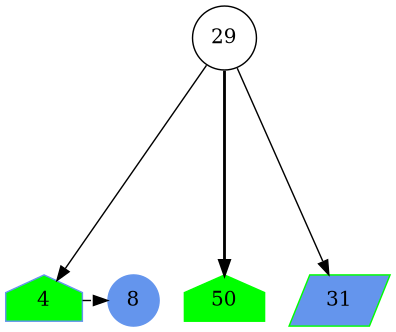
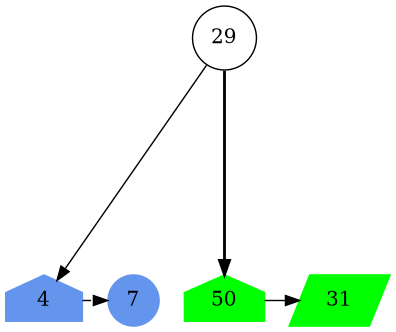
(280, 165) -> (275, 301)
(44, 301) -> (44, 301)
(134, 301) -> (134, 301)
(340, 301) -> (340, 301)
